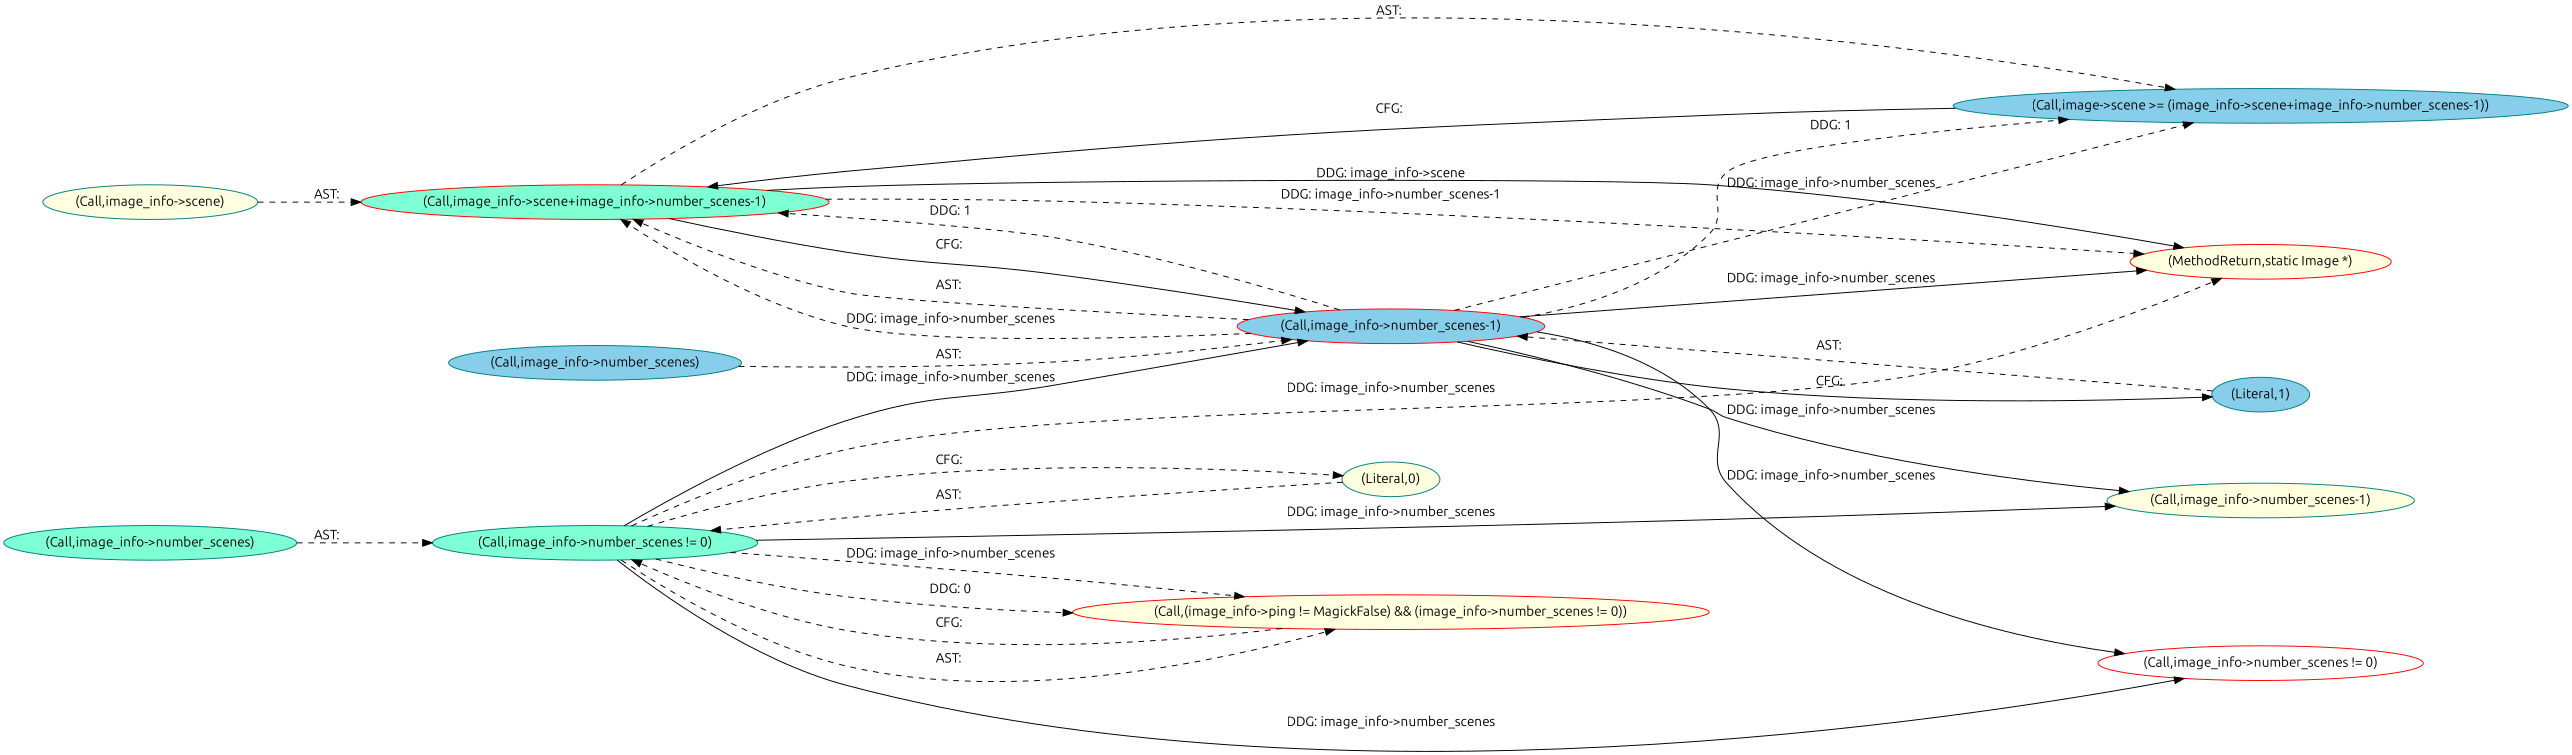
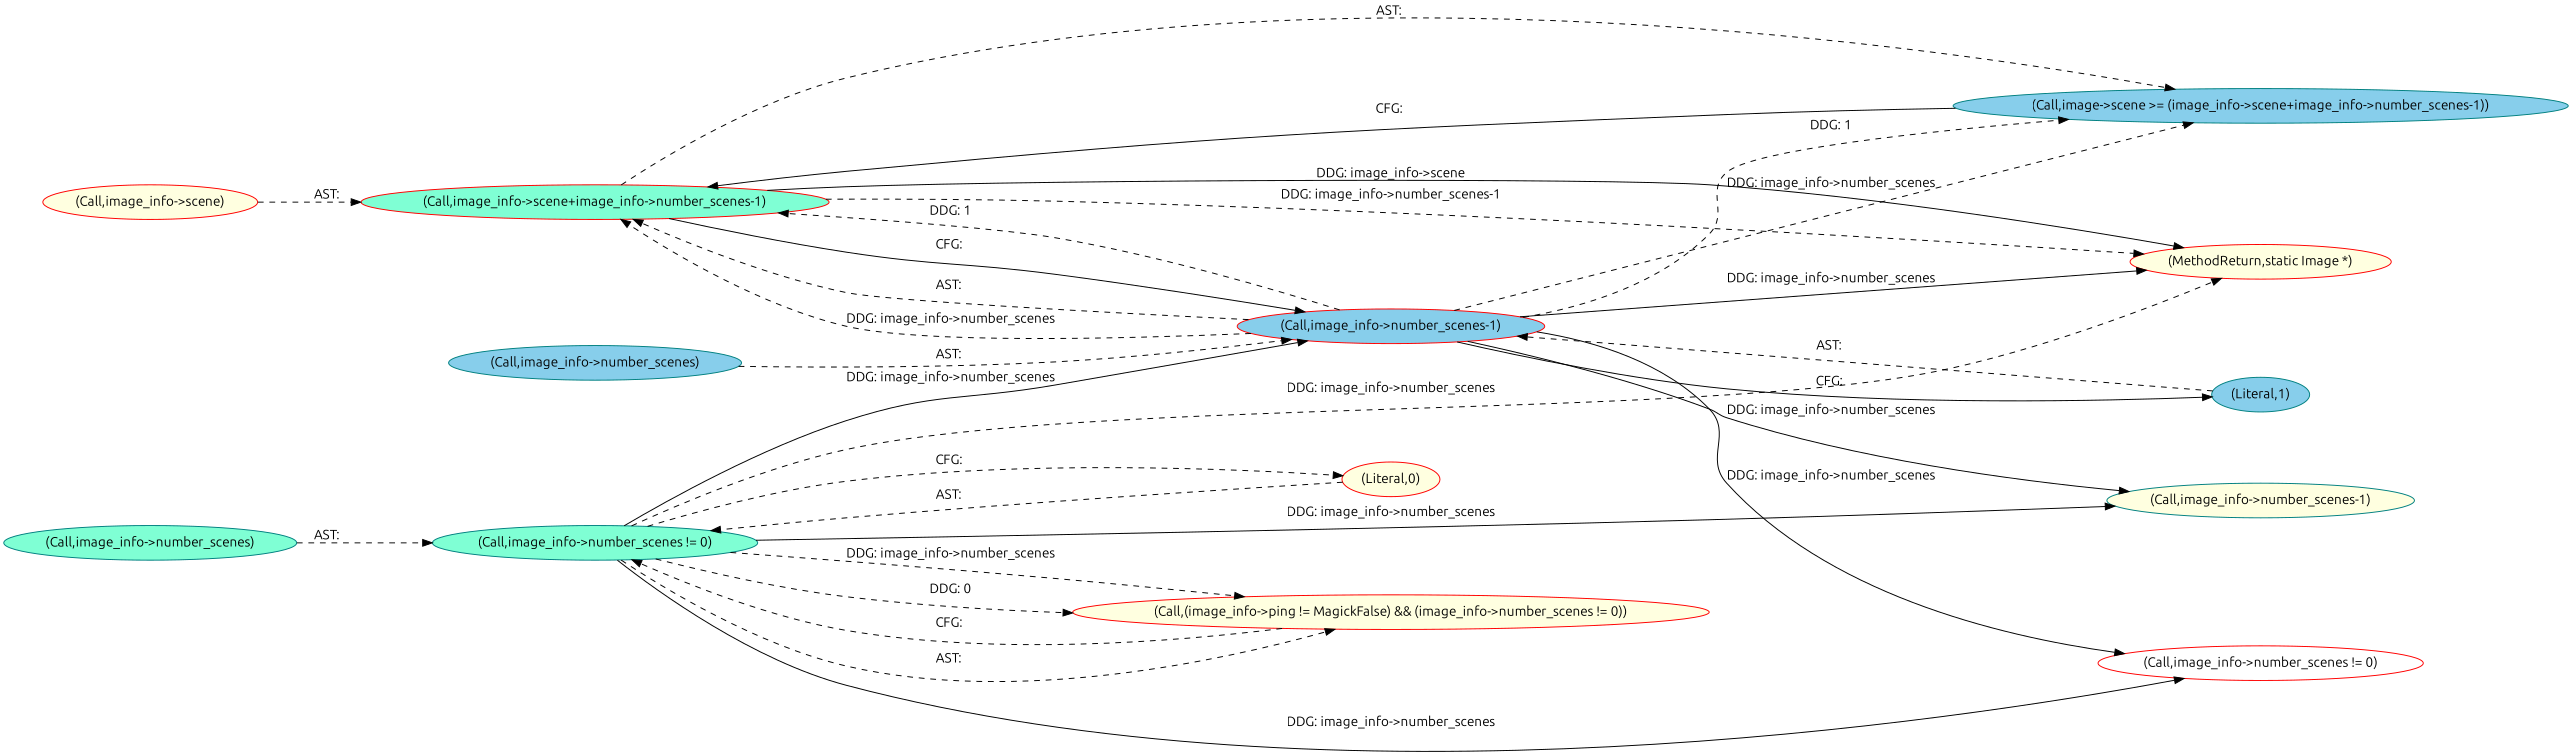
(150, 202) -> (150, 202)
(1391, 479) -> (1391, 479)
